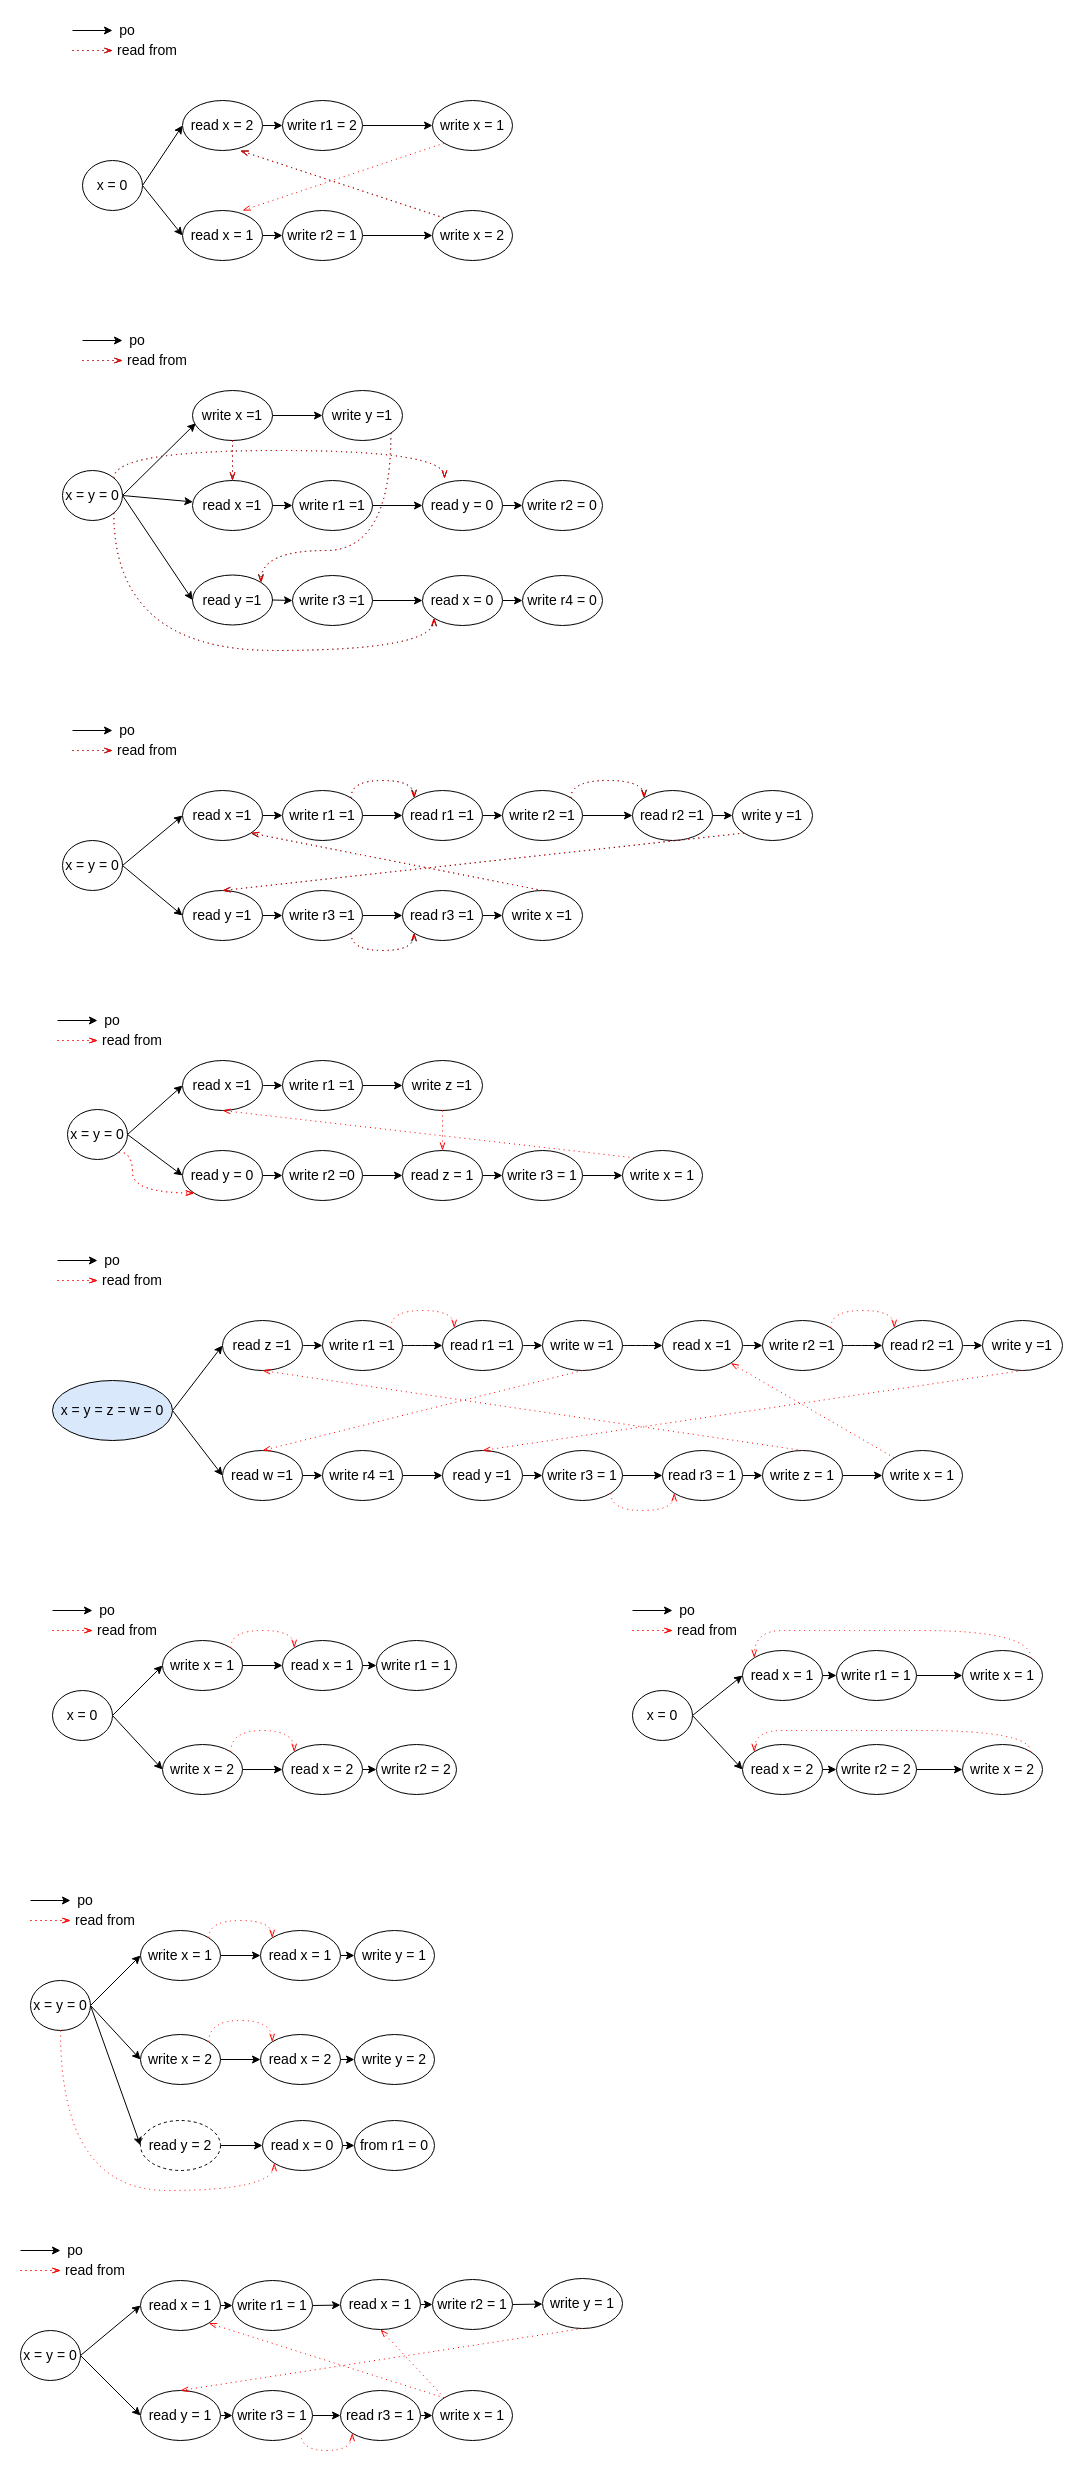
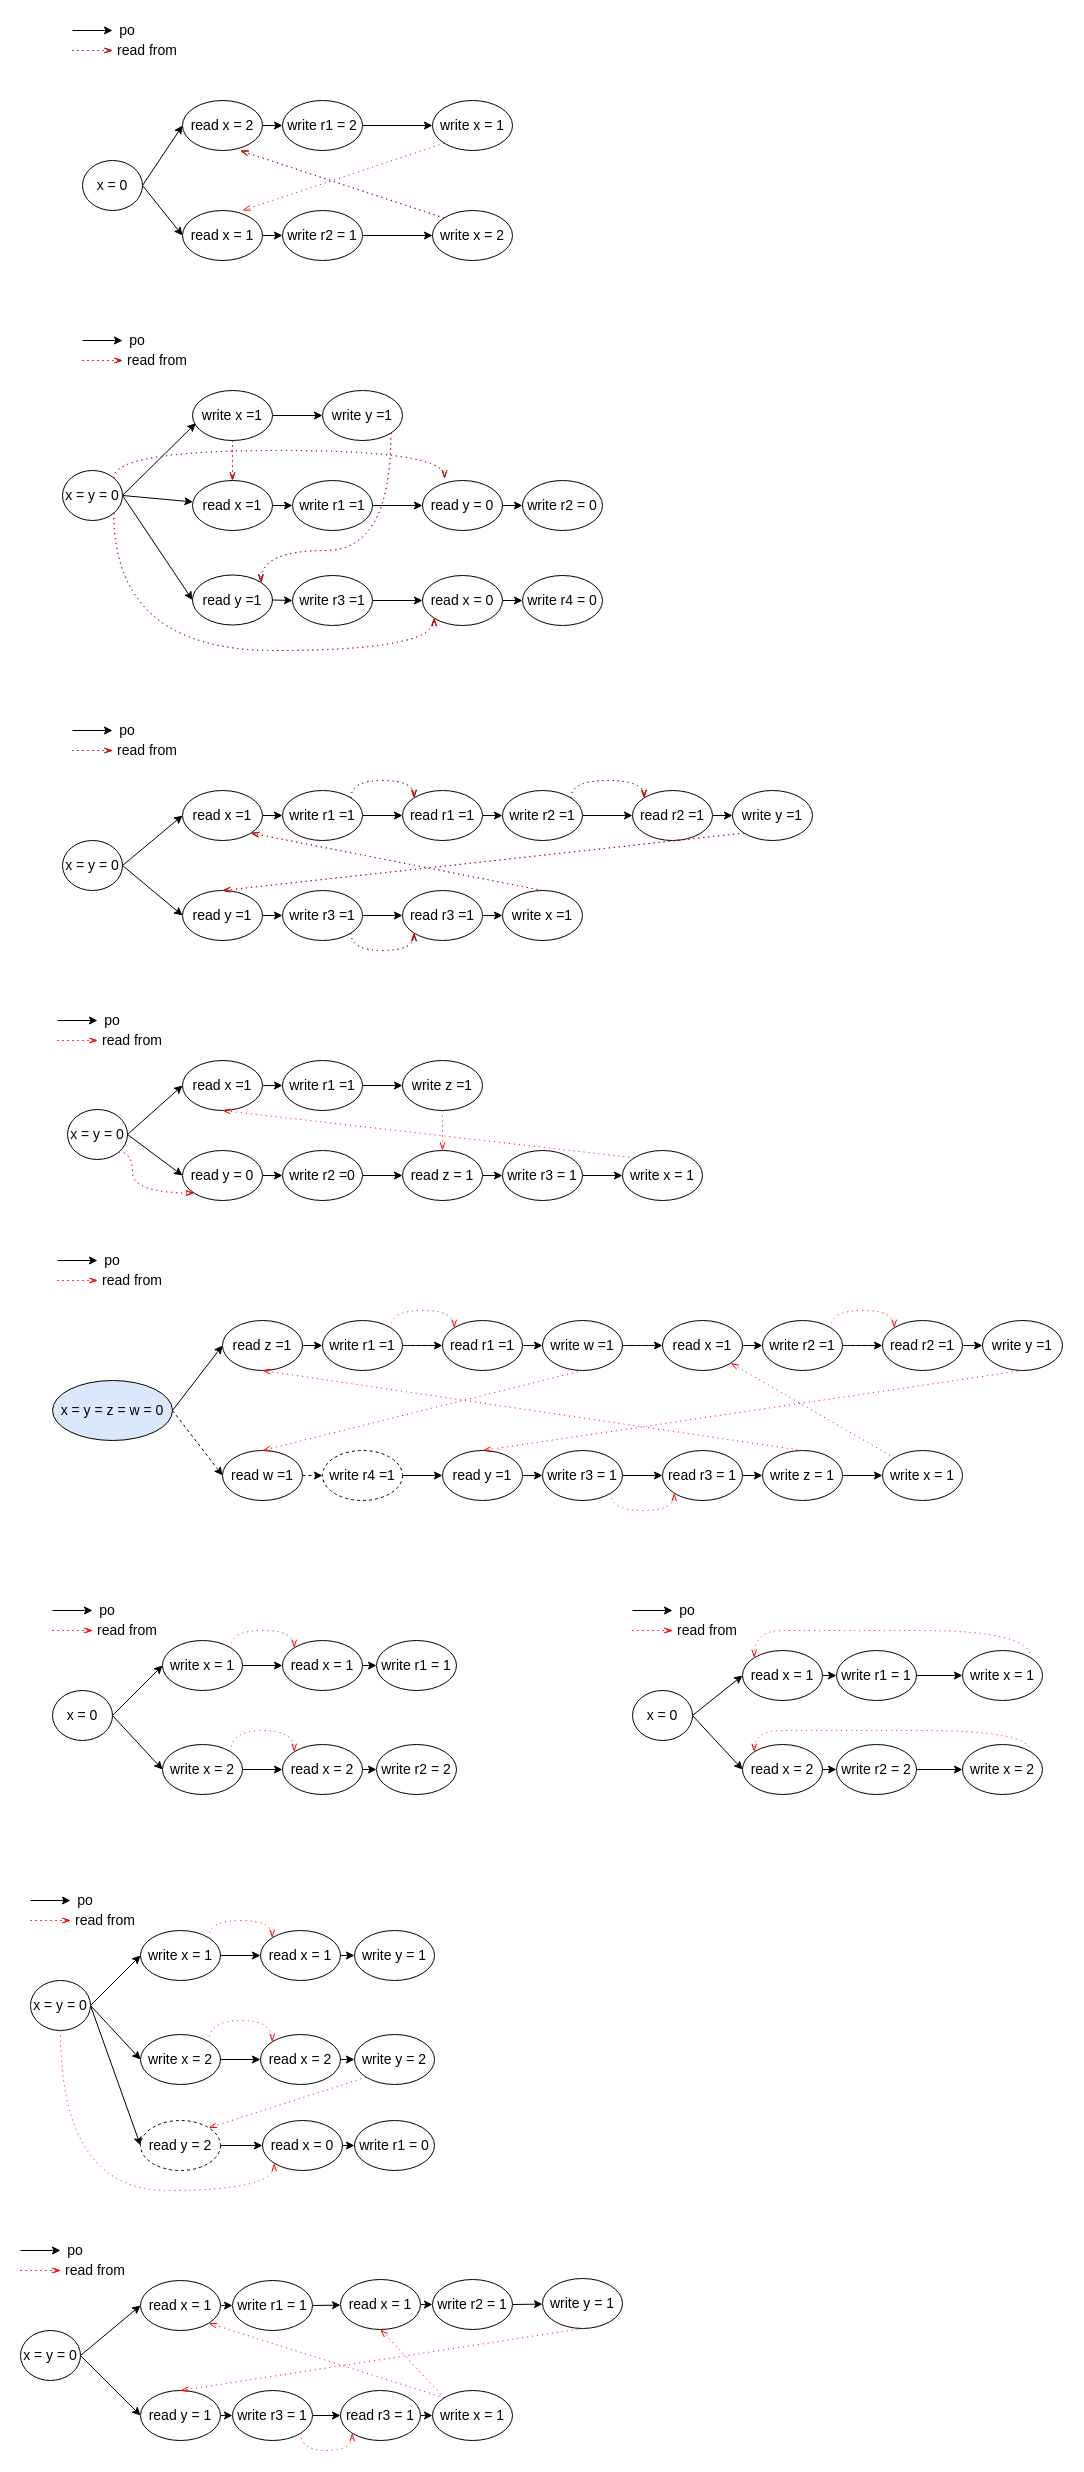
(195, 1440) -> (195, 1440)
(310, 1476) -> (310, 1476)
(363, 1476) -> (363, 1476)
none -> (289, 2102)
(395, 2146) -> (395, 2146)
